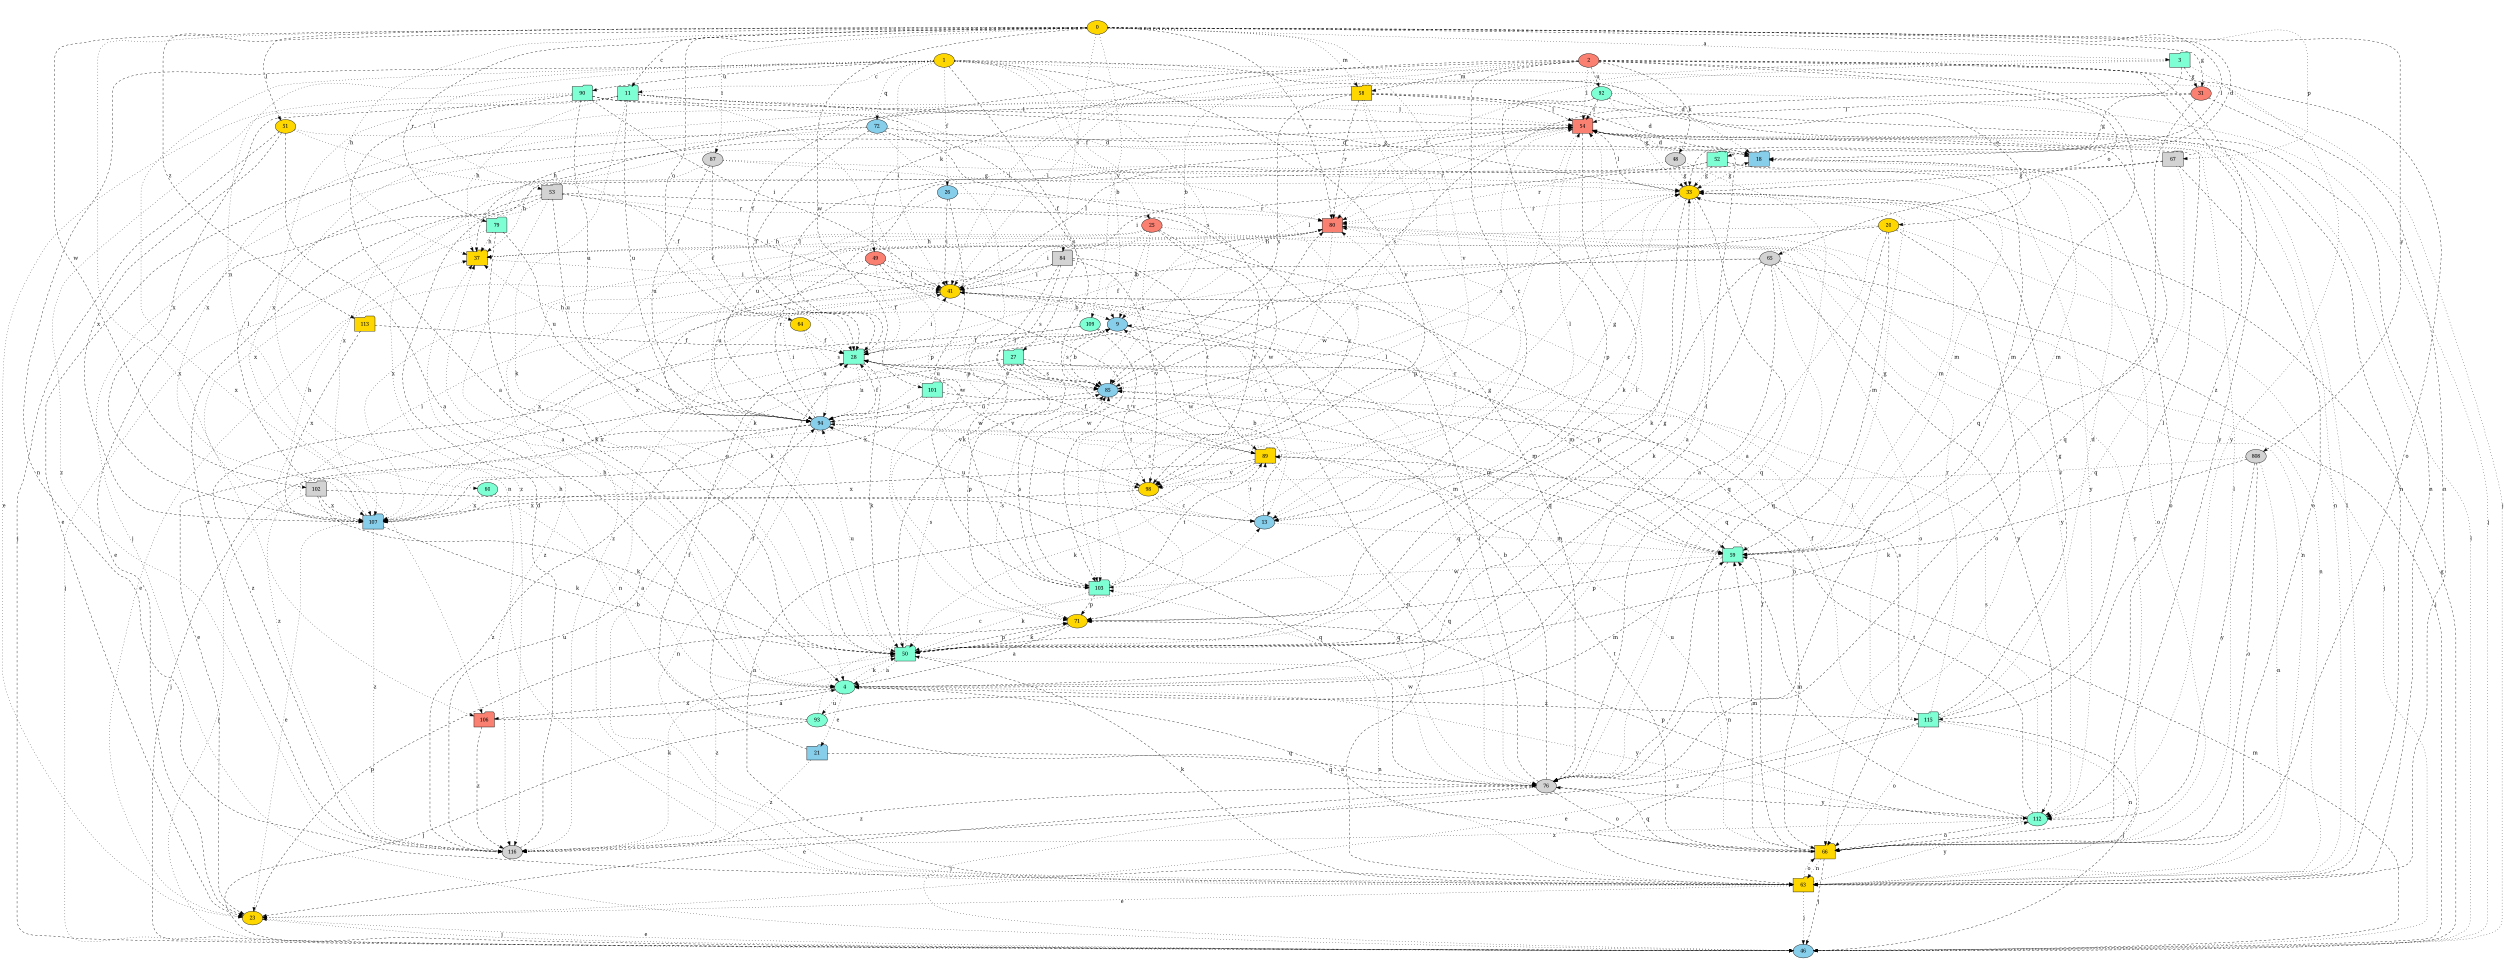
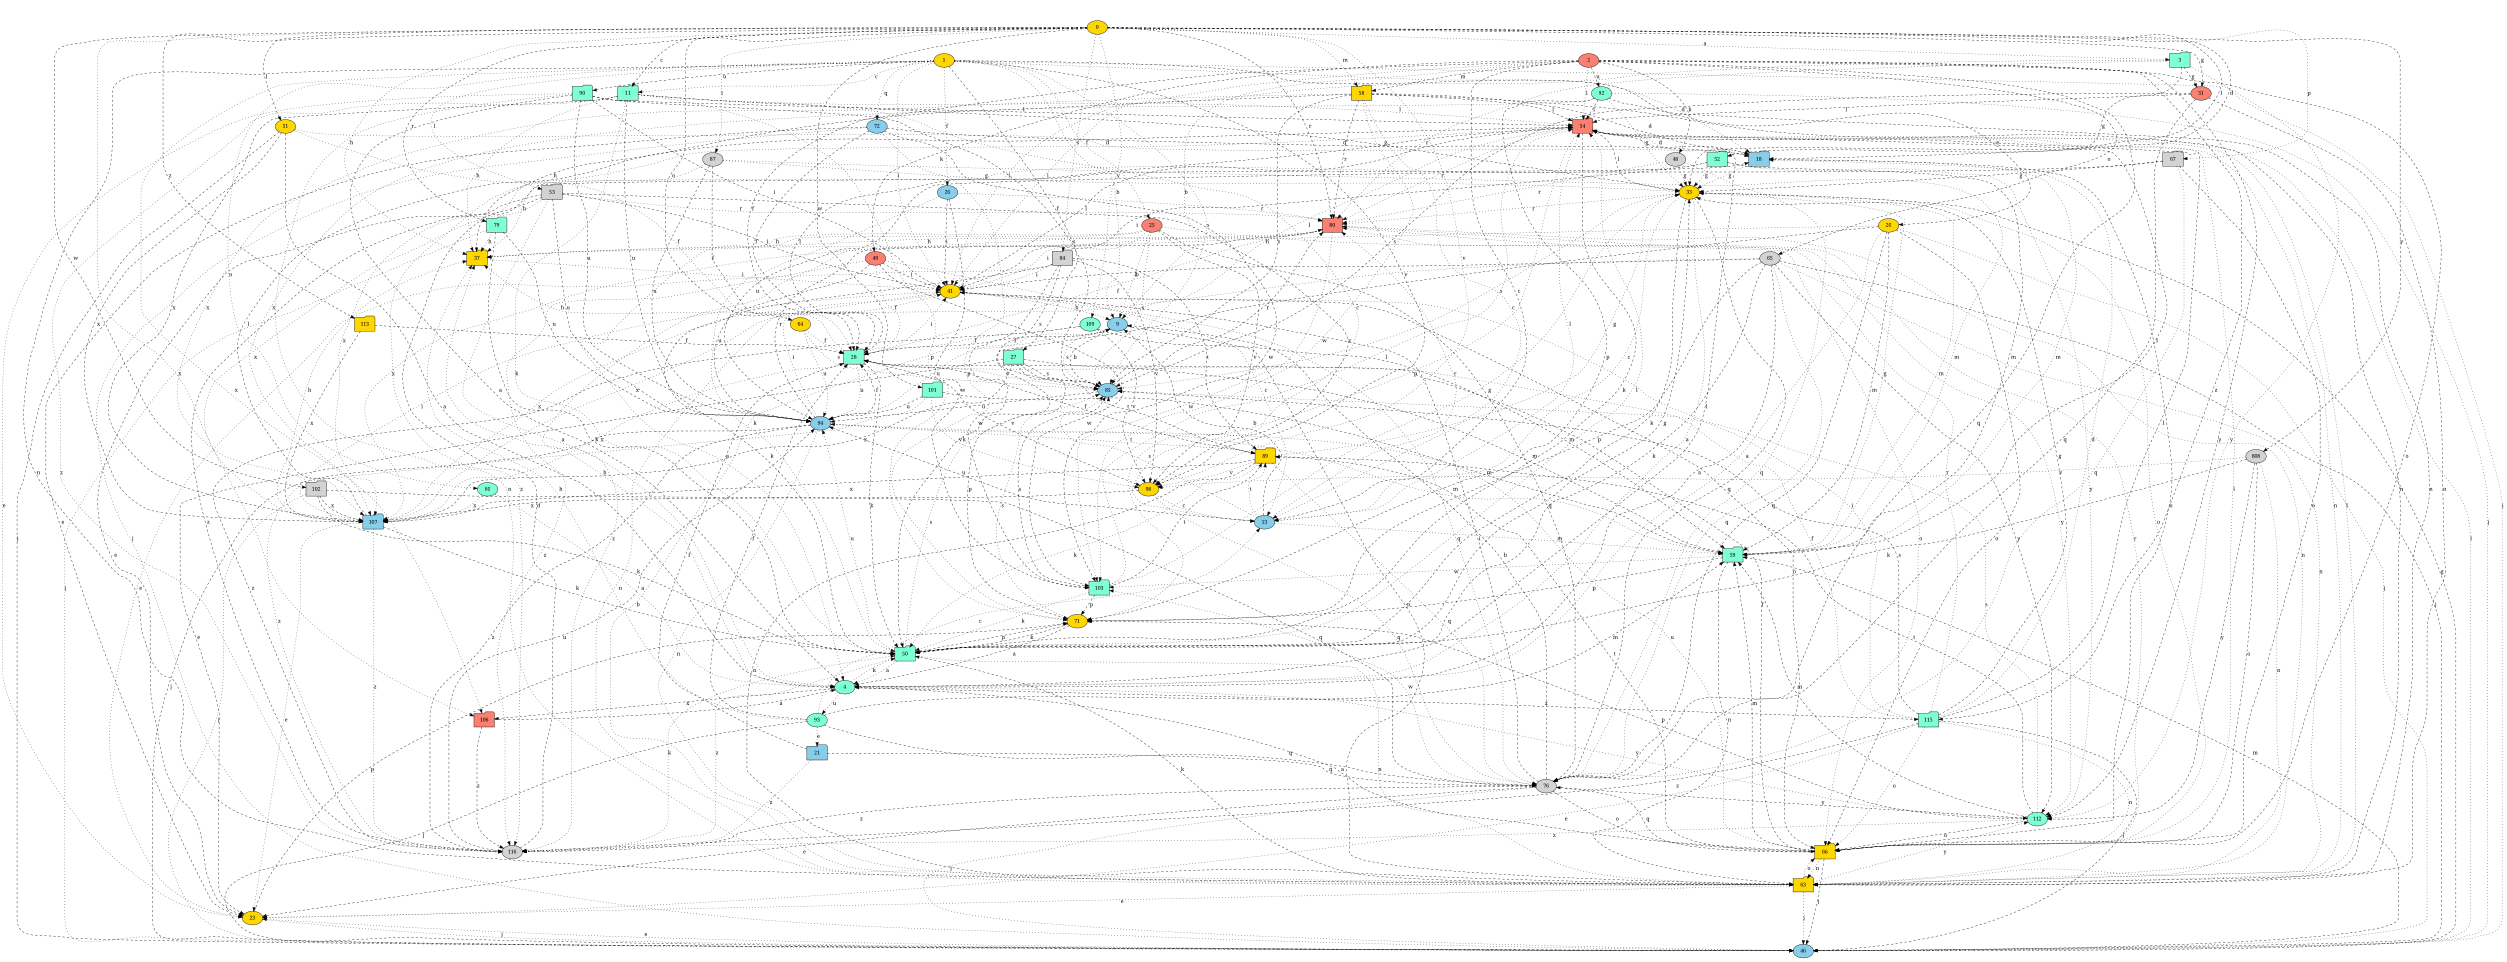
(834, 719) -> (817, 735)
